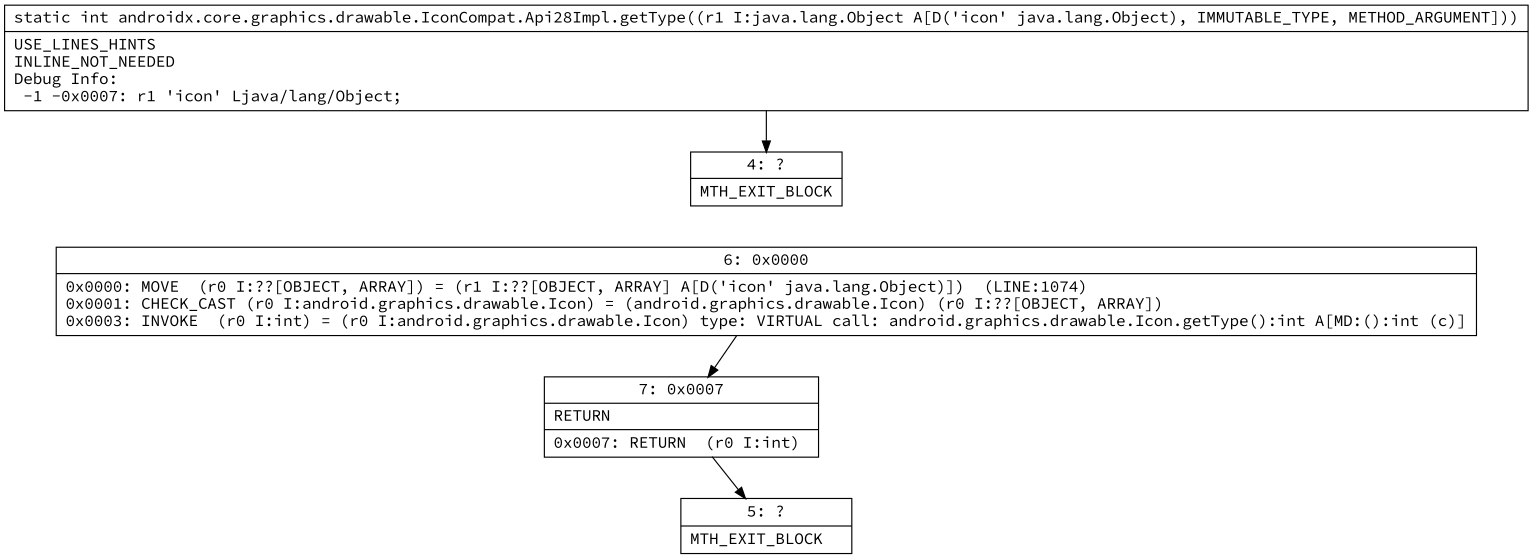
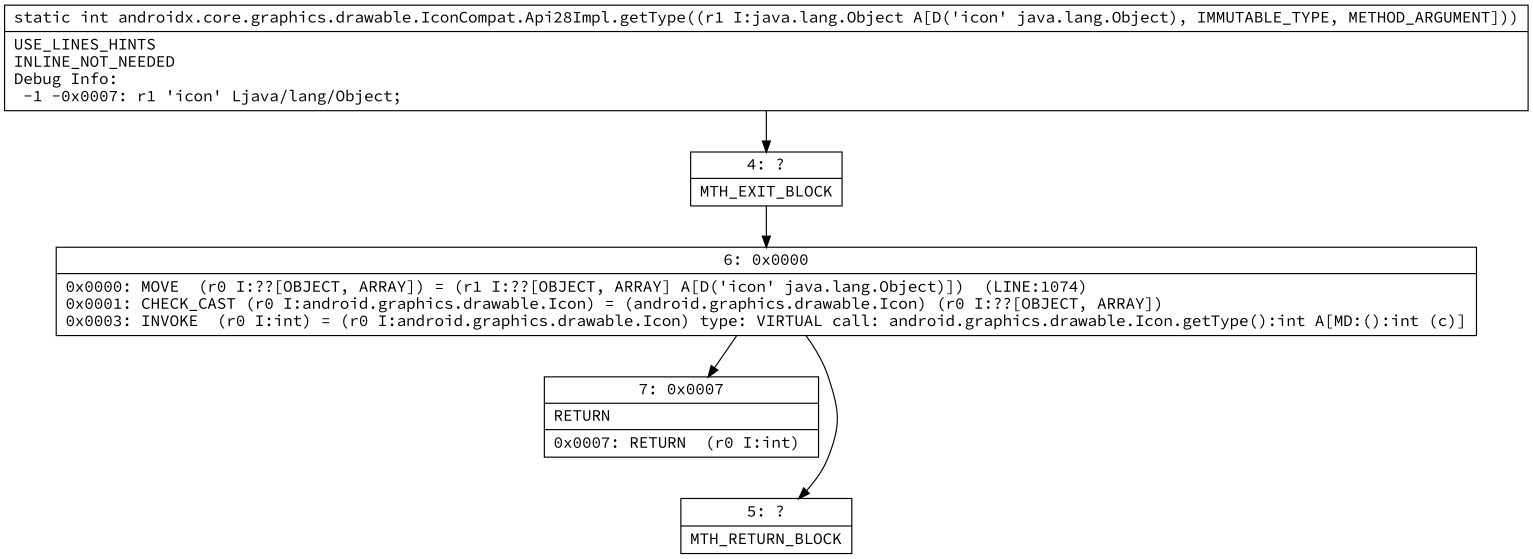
none -> (766, 221)
(725, 473) -> (837, 413)
(757, 539) -> (766, 539)
